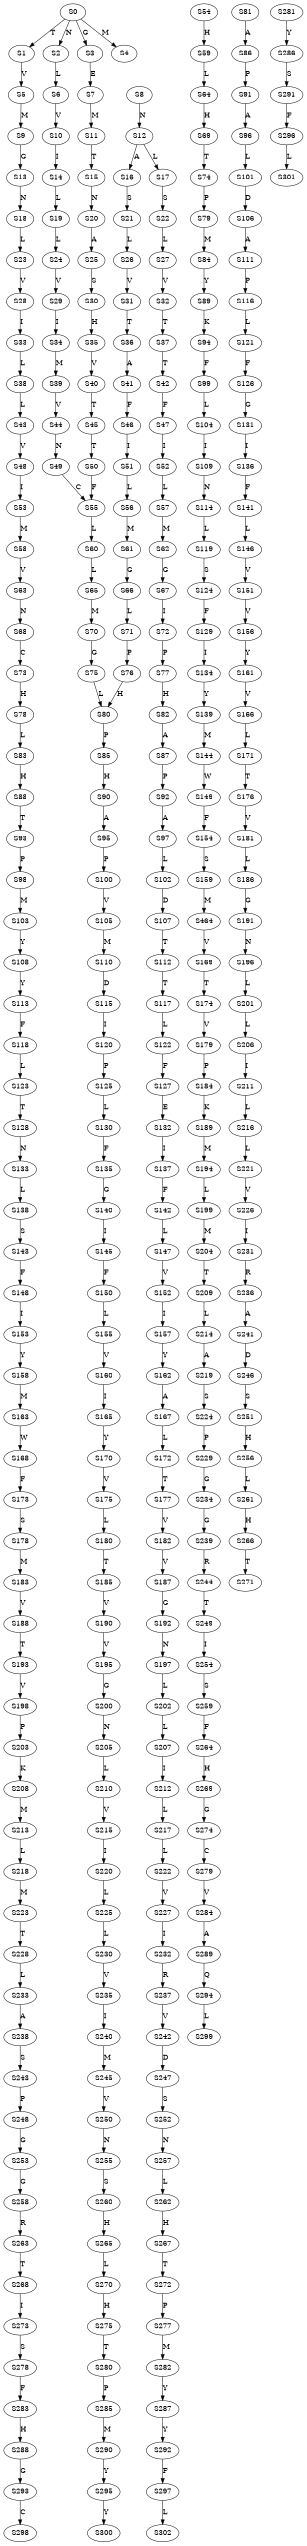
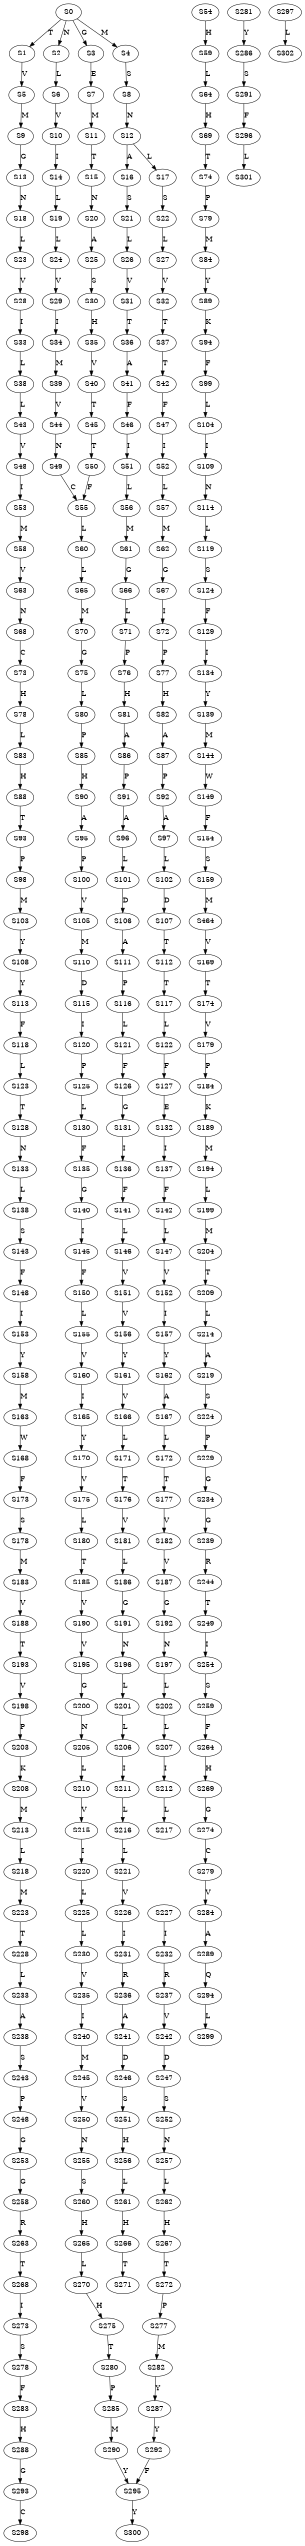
none -> (126, 72)
(117, 692) -> (124, 692)
(163, 1872) -> none
(163, 2469) -> (144, 2469)
